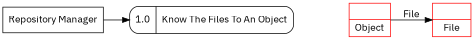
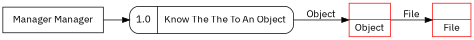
(53, 20) -> (53, 20)
(225, 20) -> (226, 20)
none -> (318, 20)
